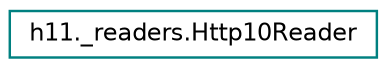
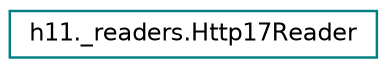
(193, 34) -> (193, 34)
